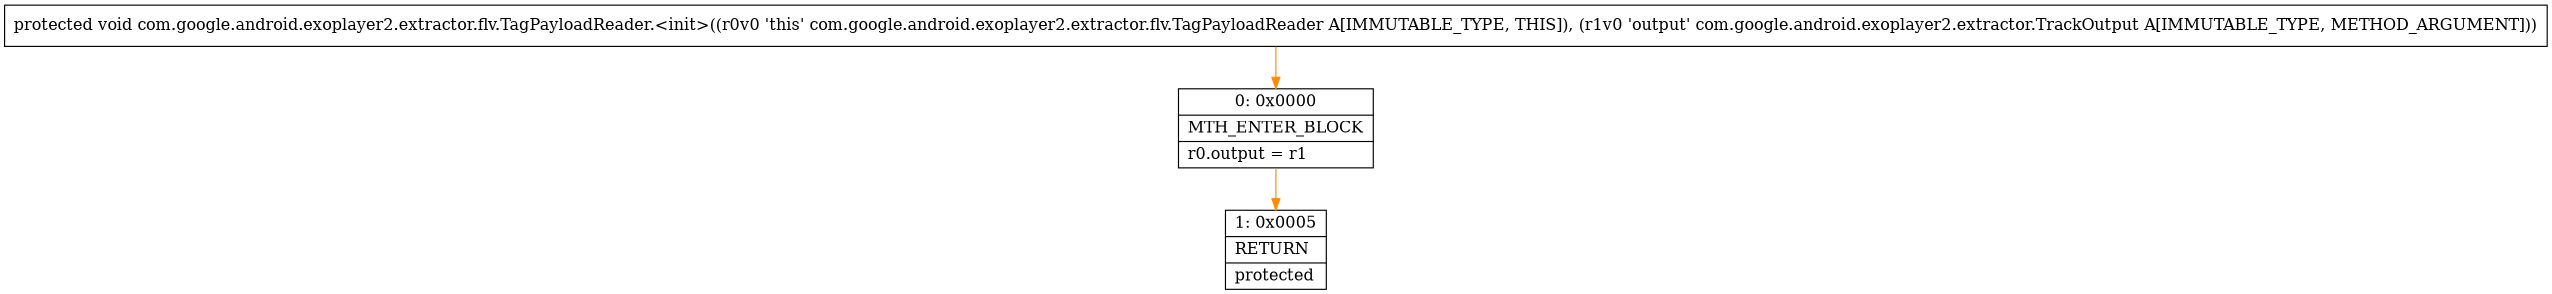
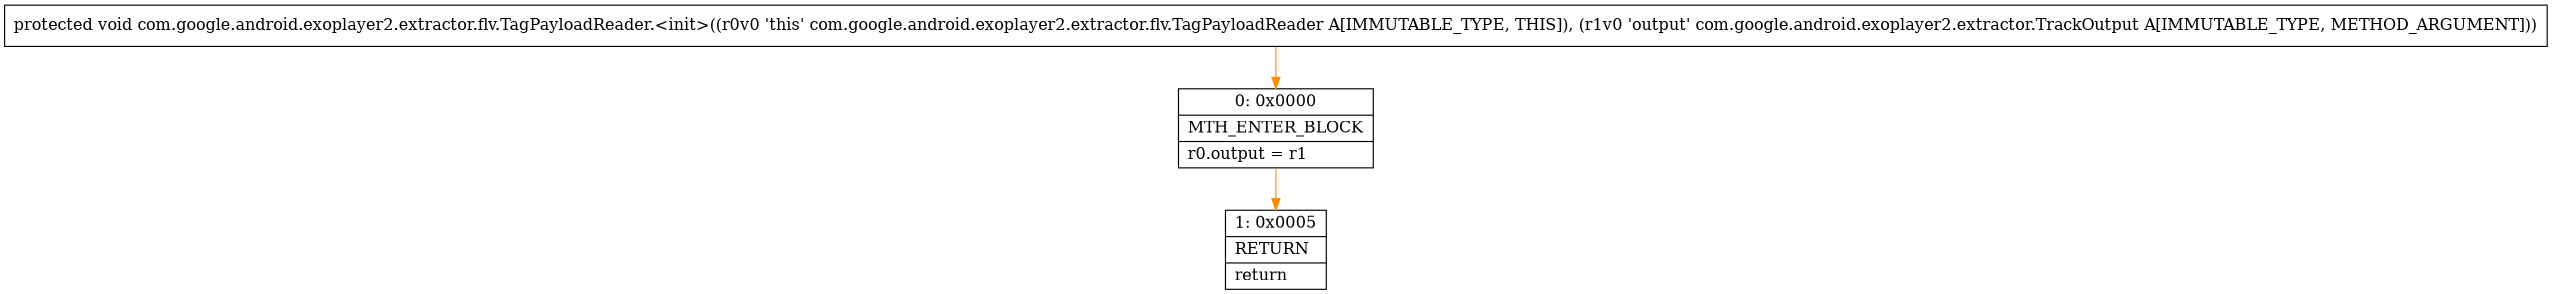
(1275, 276) -> (1261, 276)
